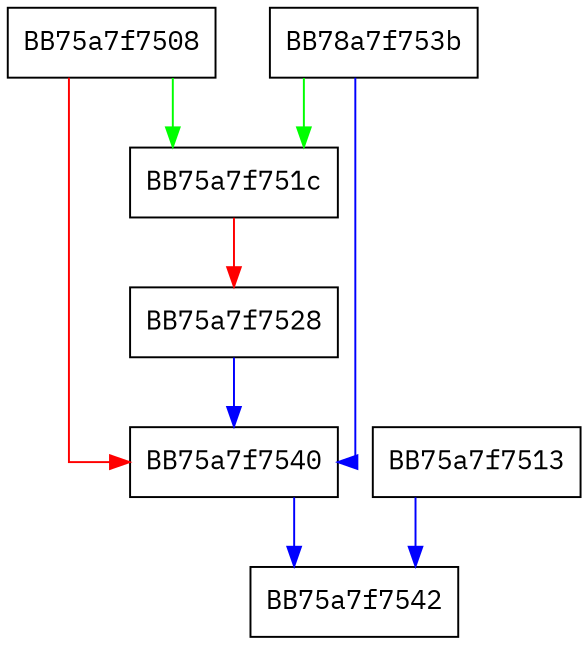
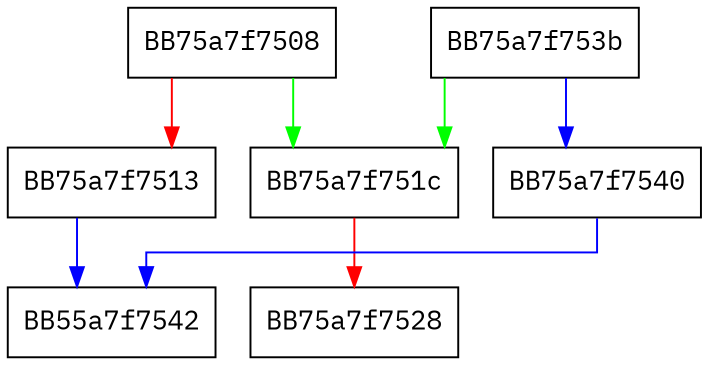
(374, 43) -> (535, 43)
(69, 290) -> (172, 103)
(234, 382) -> none
(354, 602) -> (112, 322)
